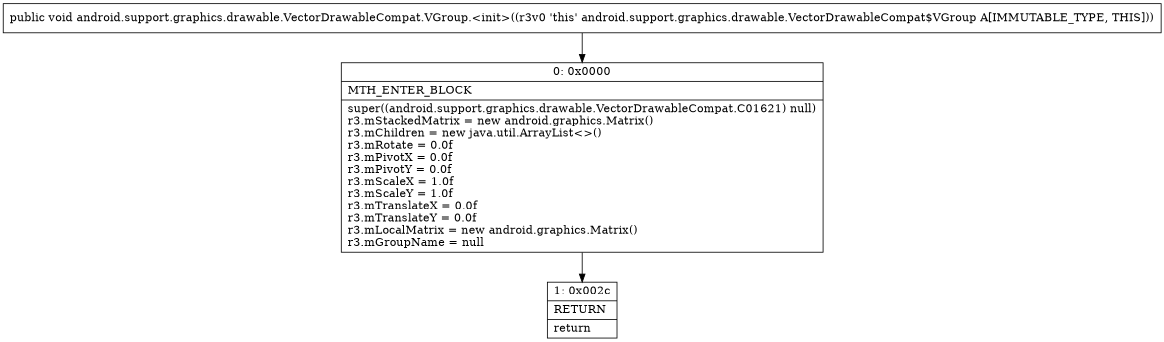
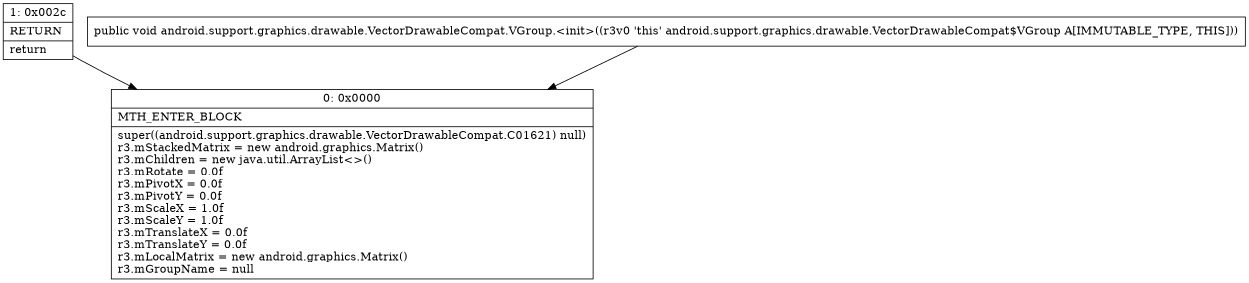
(582, 263) -> (101, 71)
